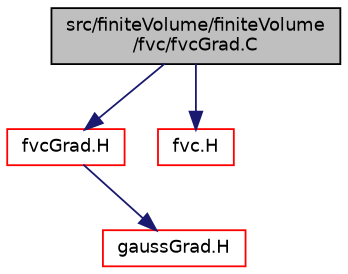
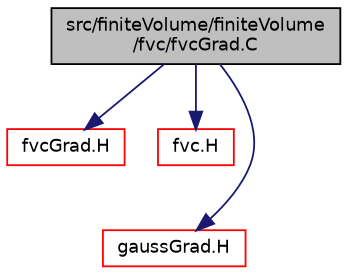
(113, 191) -> (254, 144)
